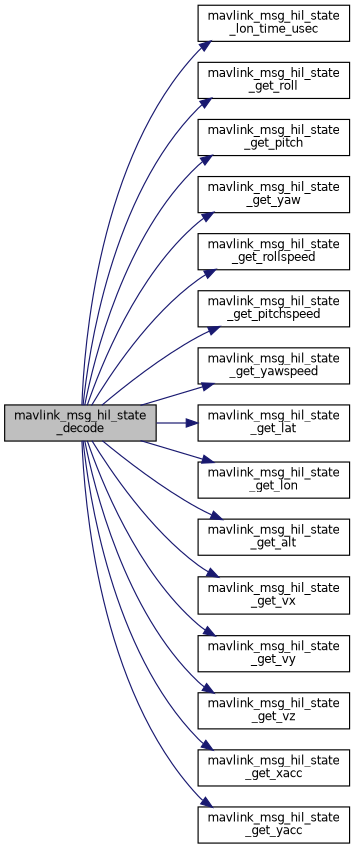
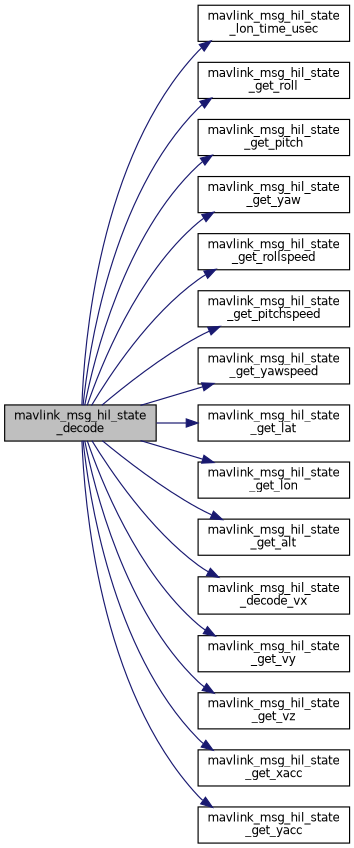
(274, 595) -> (274, 595)
